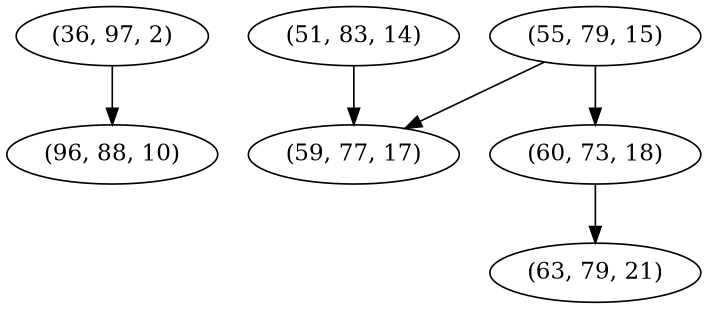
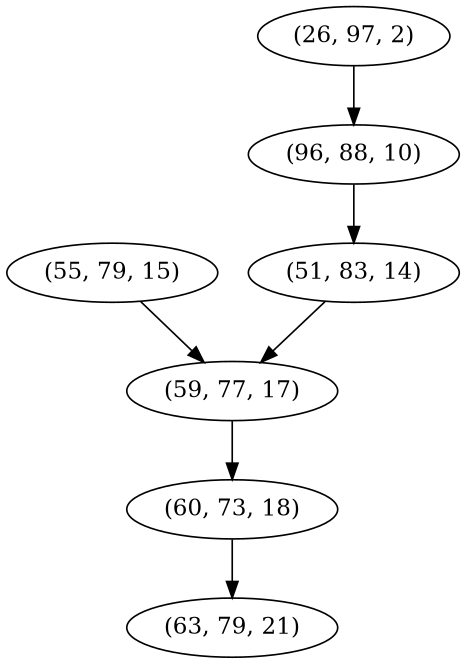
(112, 36) -> (354, 36)
(595, 87) -> (232, 442)
none -> (354, 206)
